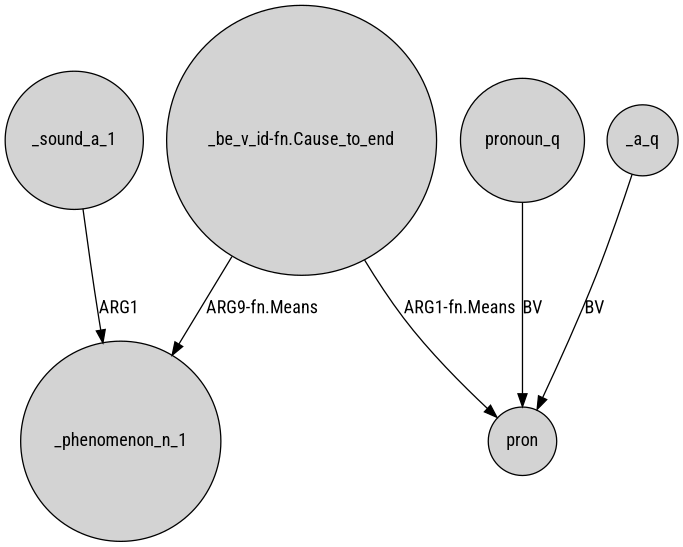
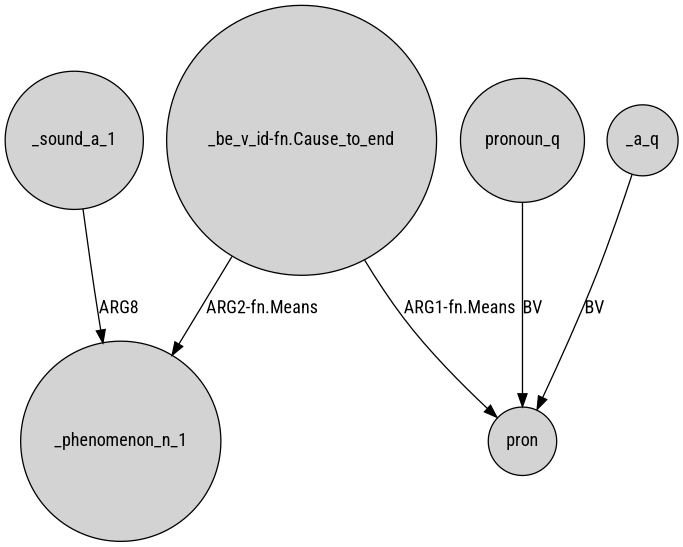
(119, 308) -> (119, 308)
(263, 308) -> (263, 308)
